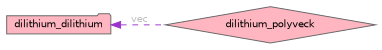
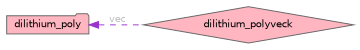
(59, 25) -> (48, 25)
